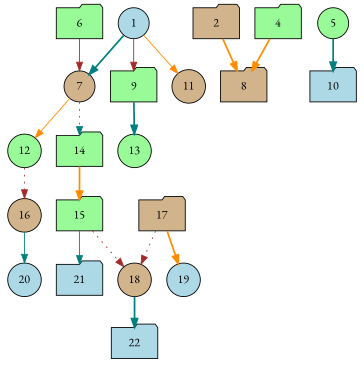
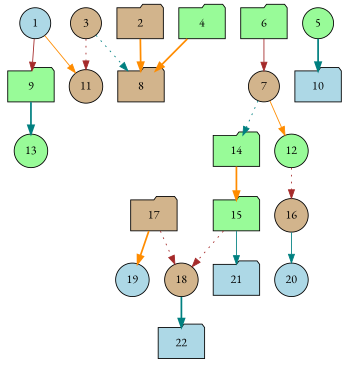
none -> (86, 23)
(109, 52) -> none
